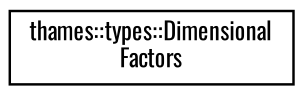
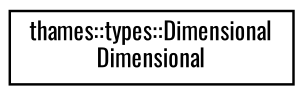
(152, 48) -> (152, 48)
